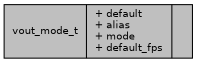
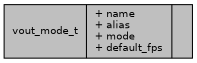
(118, 14) -> (115, 14)
